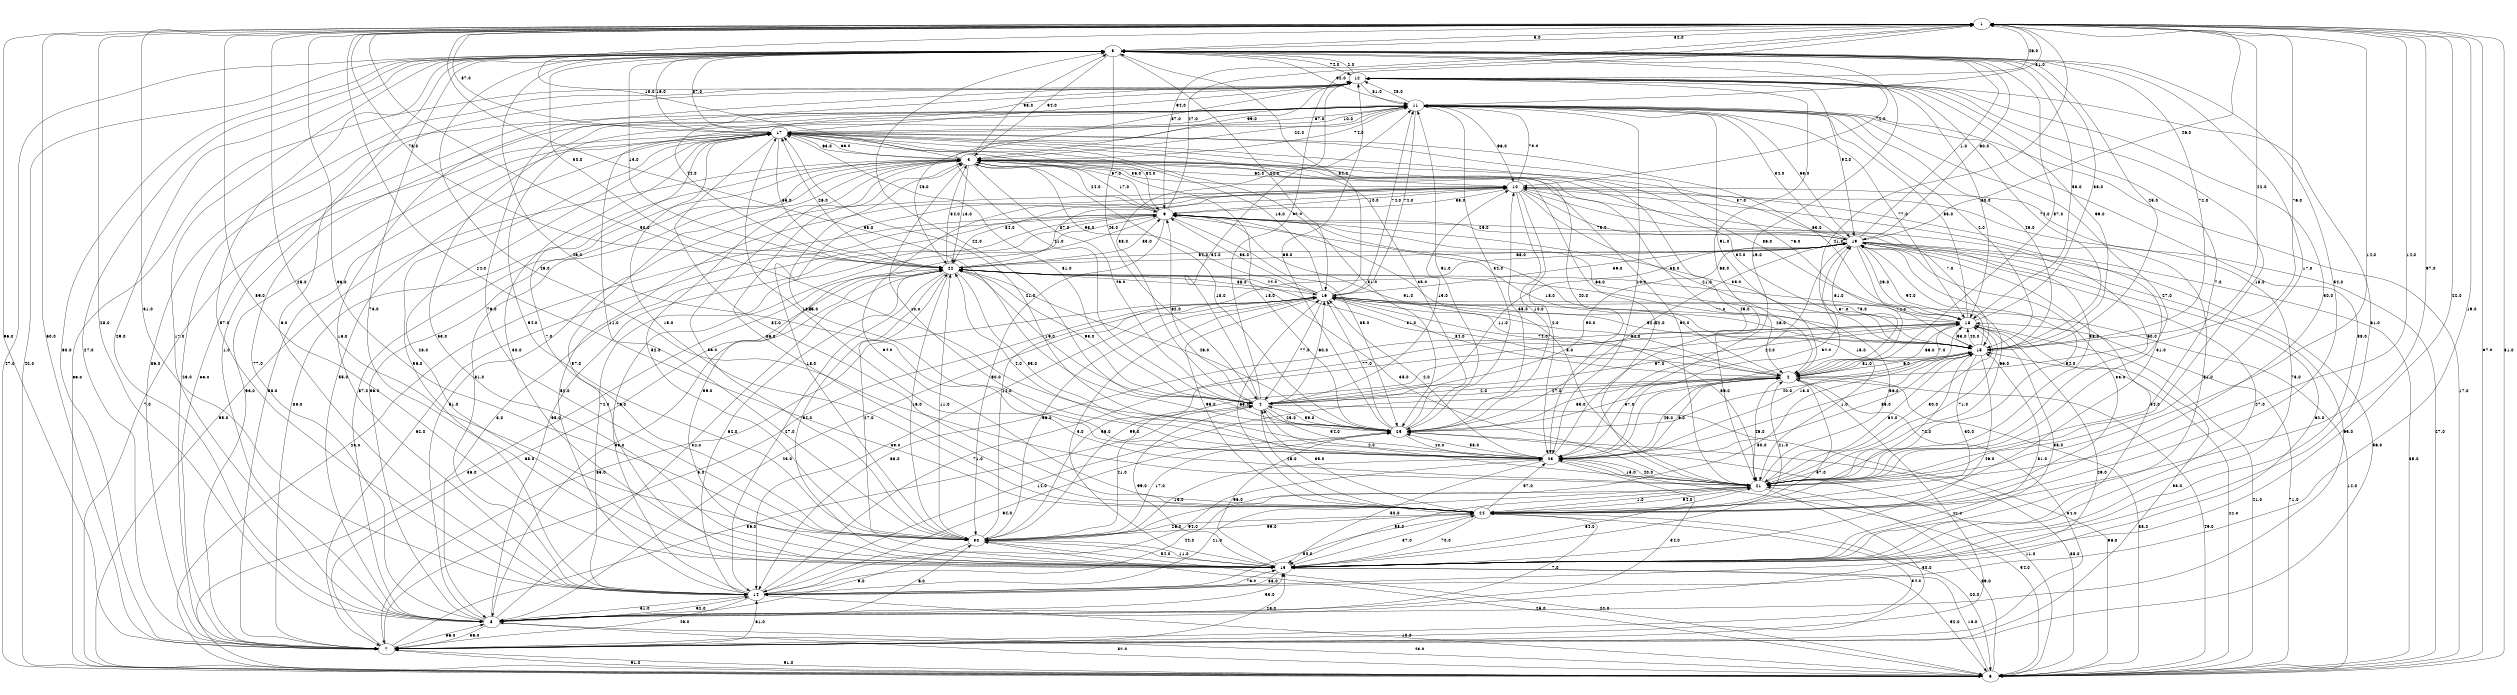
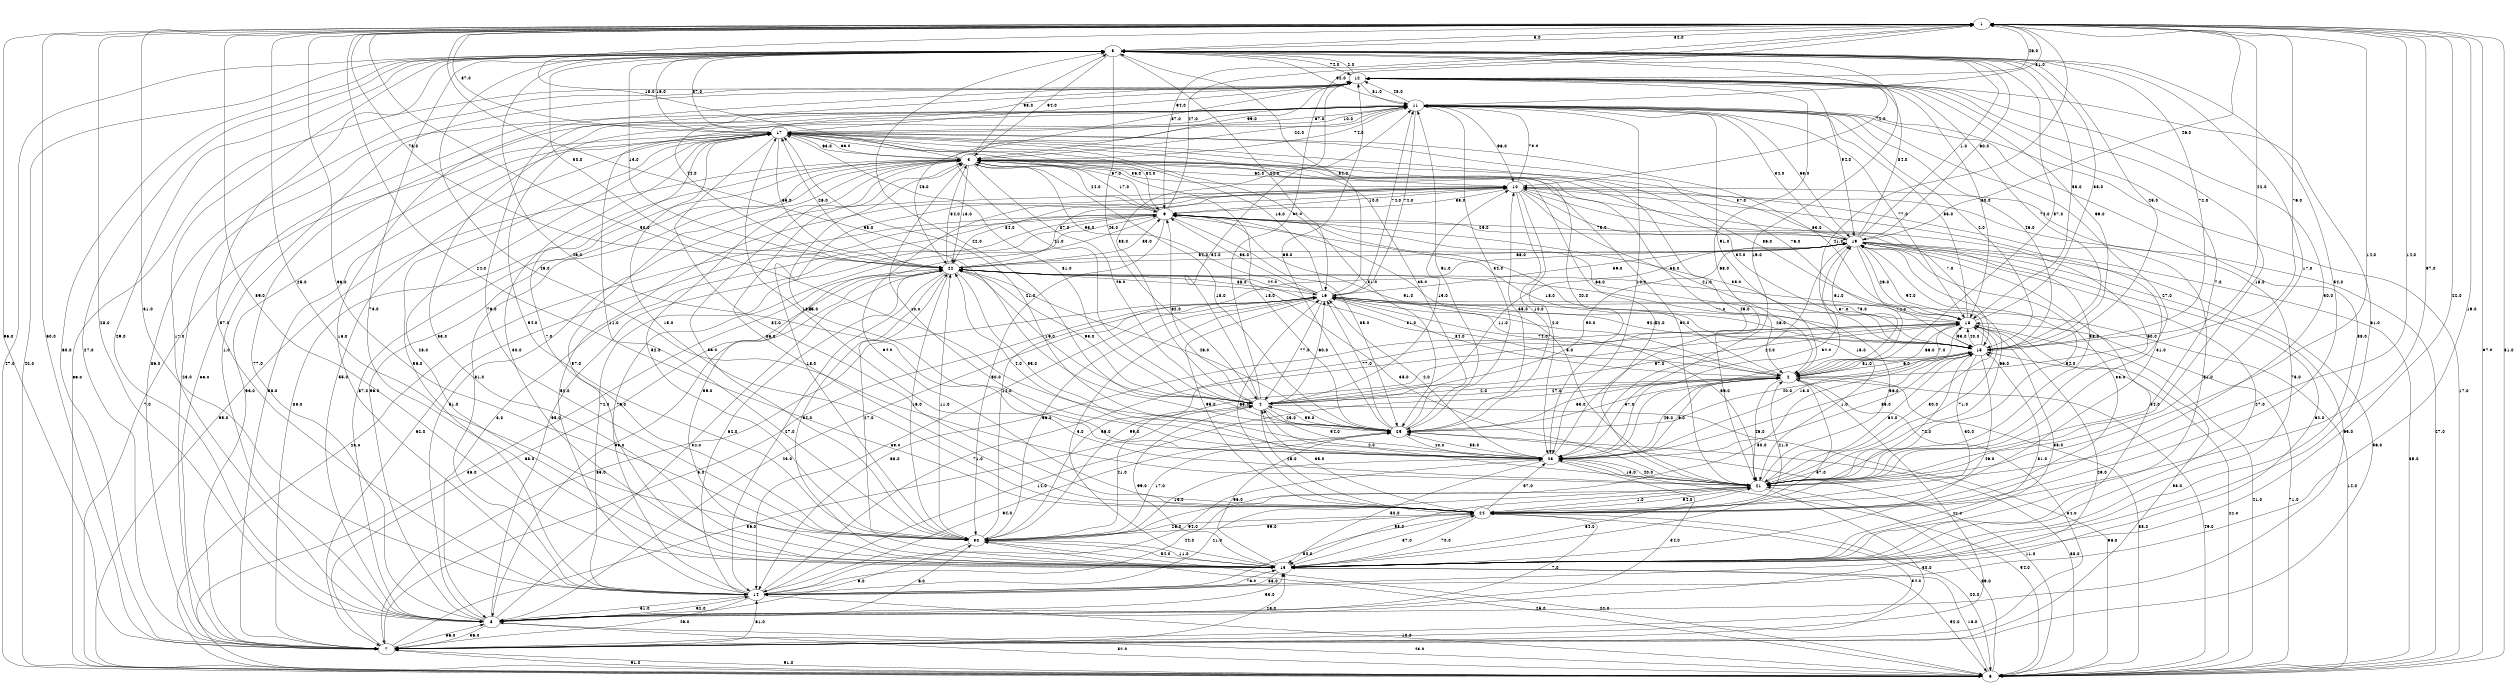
(374, 158) -> none
(1637, 330) -> (1707, 82)
